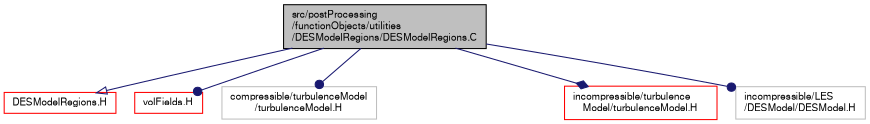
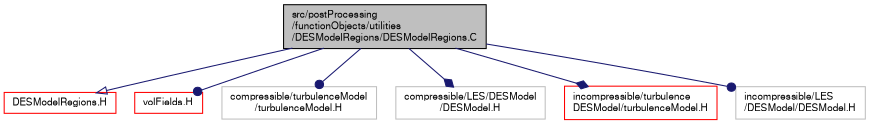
none -> (471, 103)
(641, 103) -> (641, 103)
